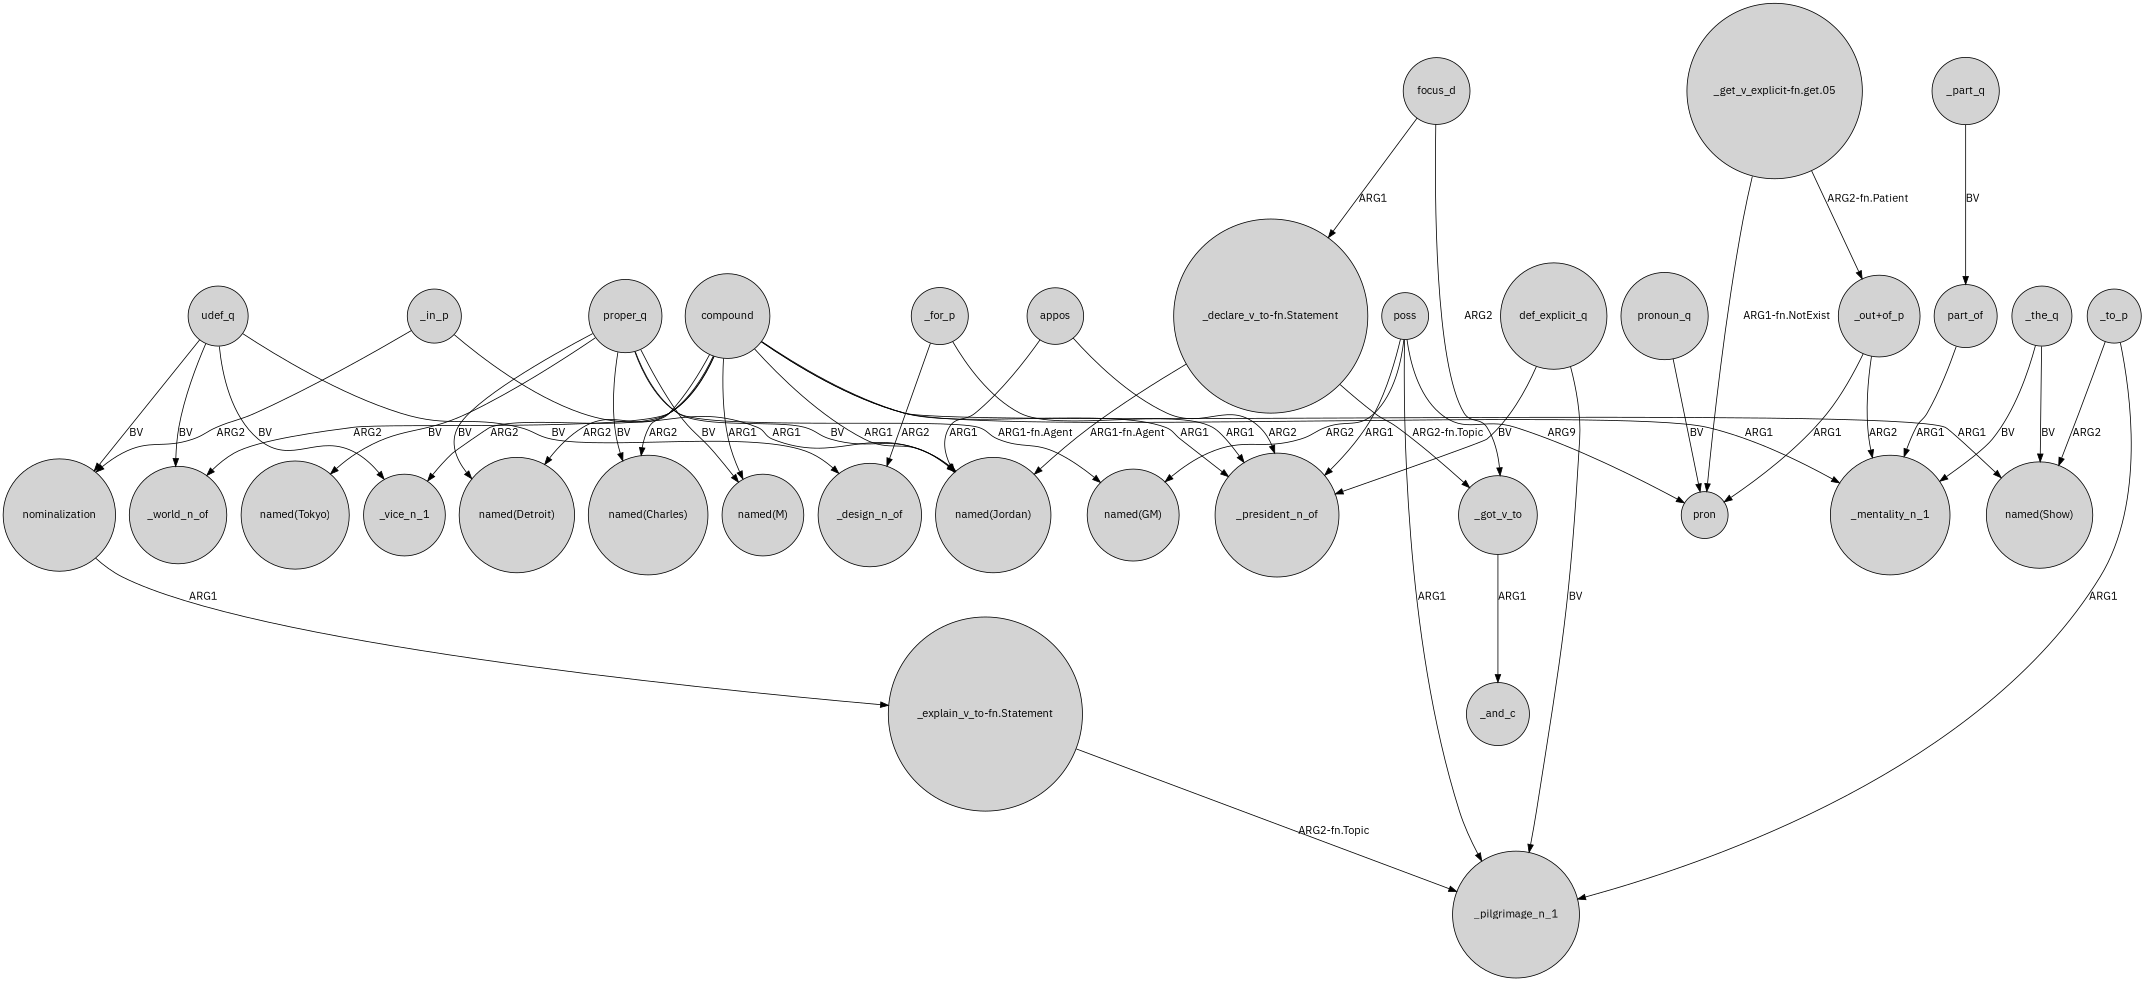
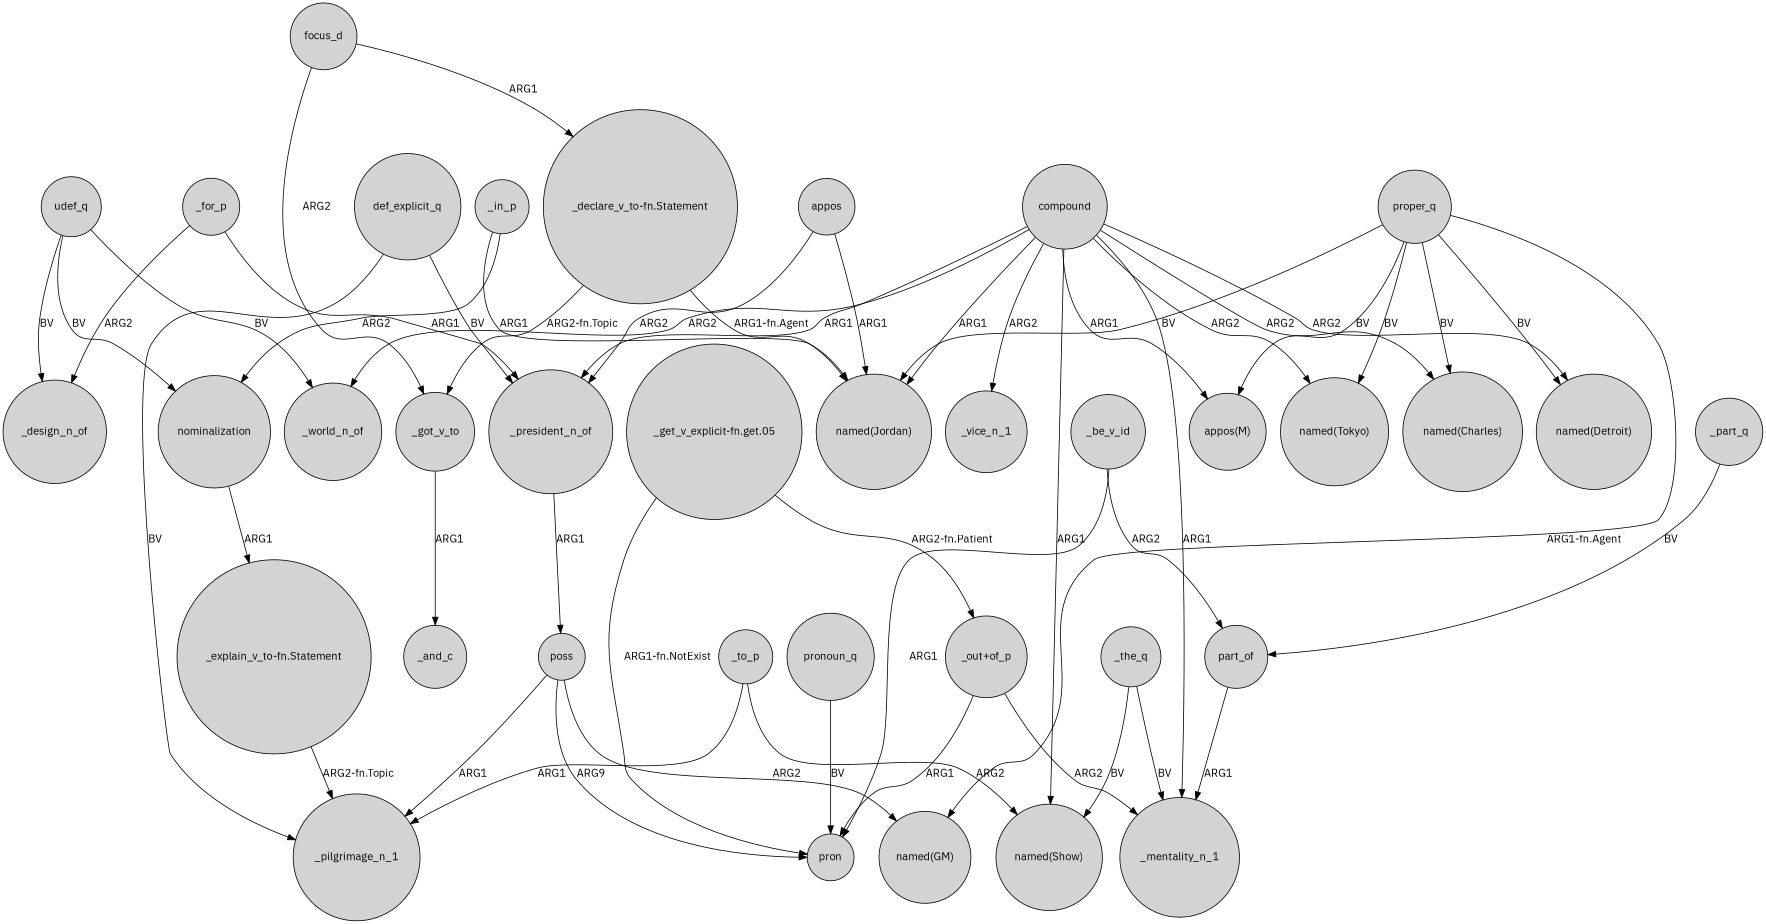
none -> (1194, 320)
(1367, 426) -> (557, 559)
none -> (1108, 432)
(271, 447) -> none
(763, 515) -> (1228, 432)
